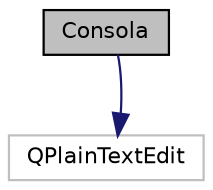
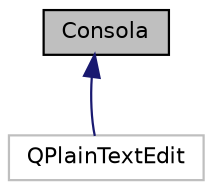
(121, 84) -> (91, 107)
